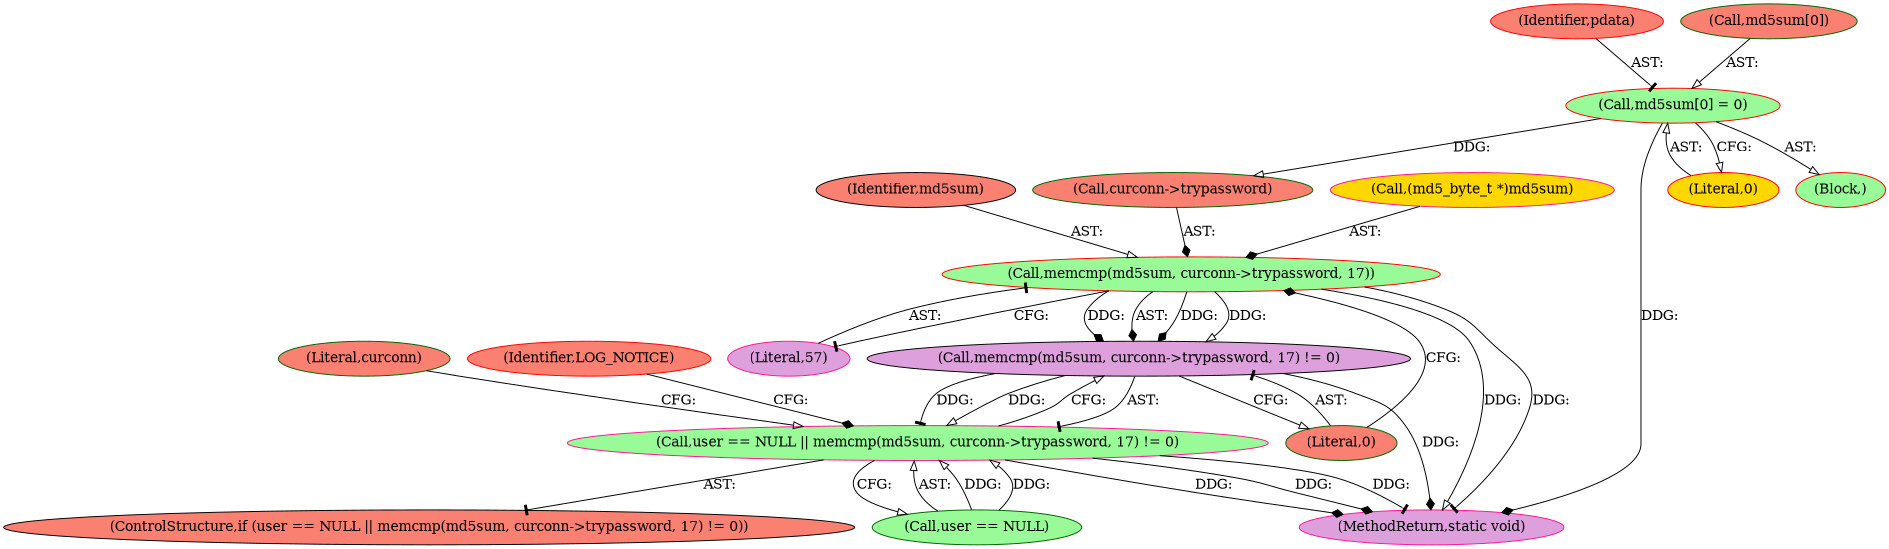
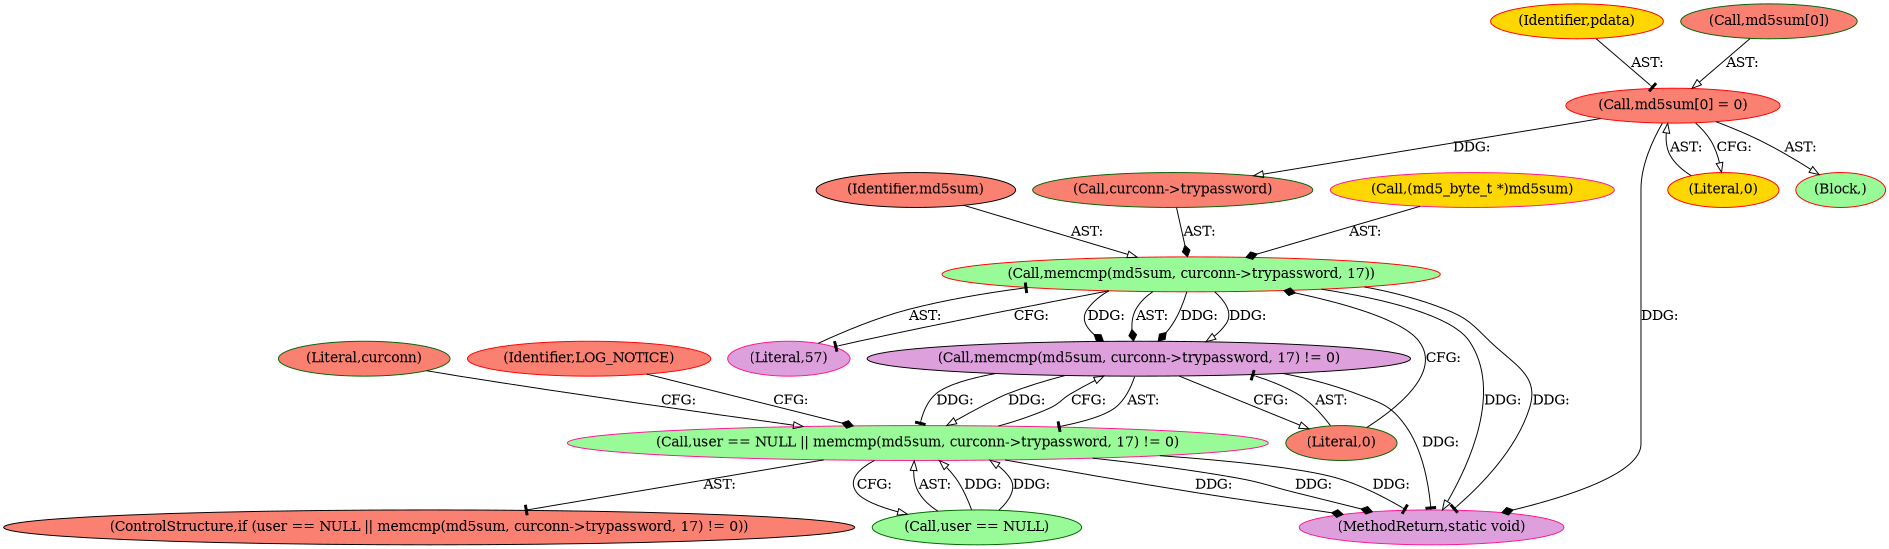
(1577, 21) -> (1577, 21)
(1673, 106) -> (1673, 106)
(1383, 404) -> (1383, 404)
